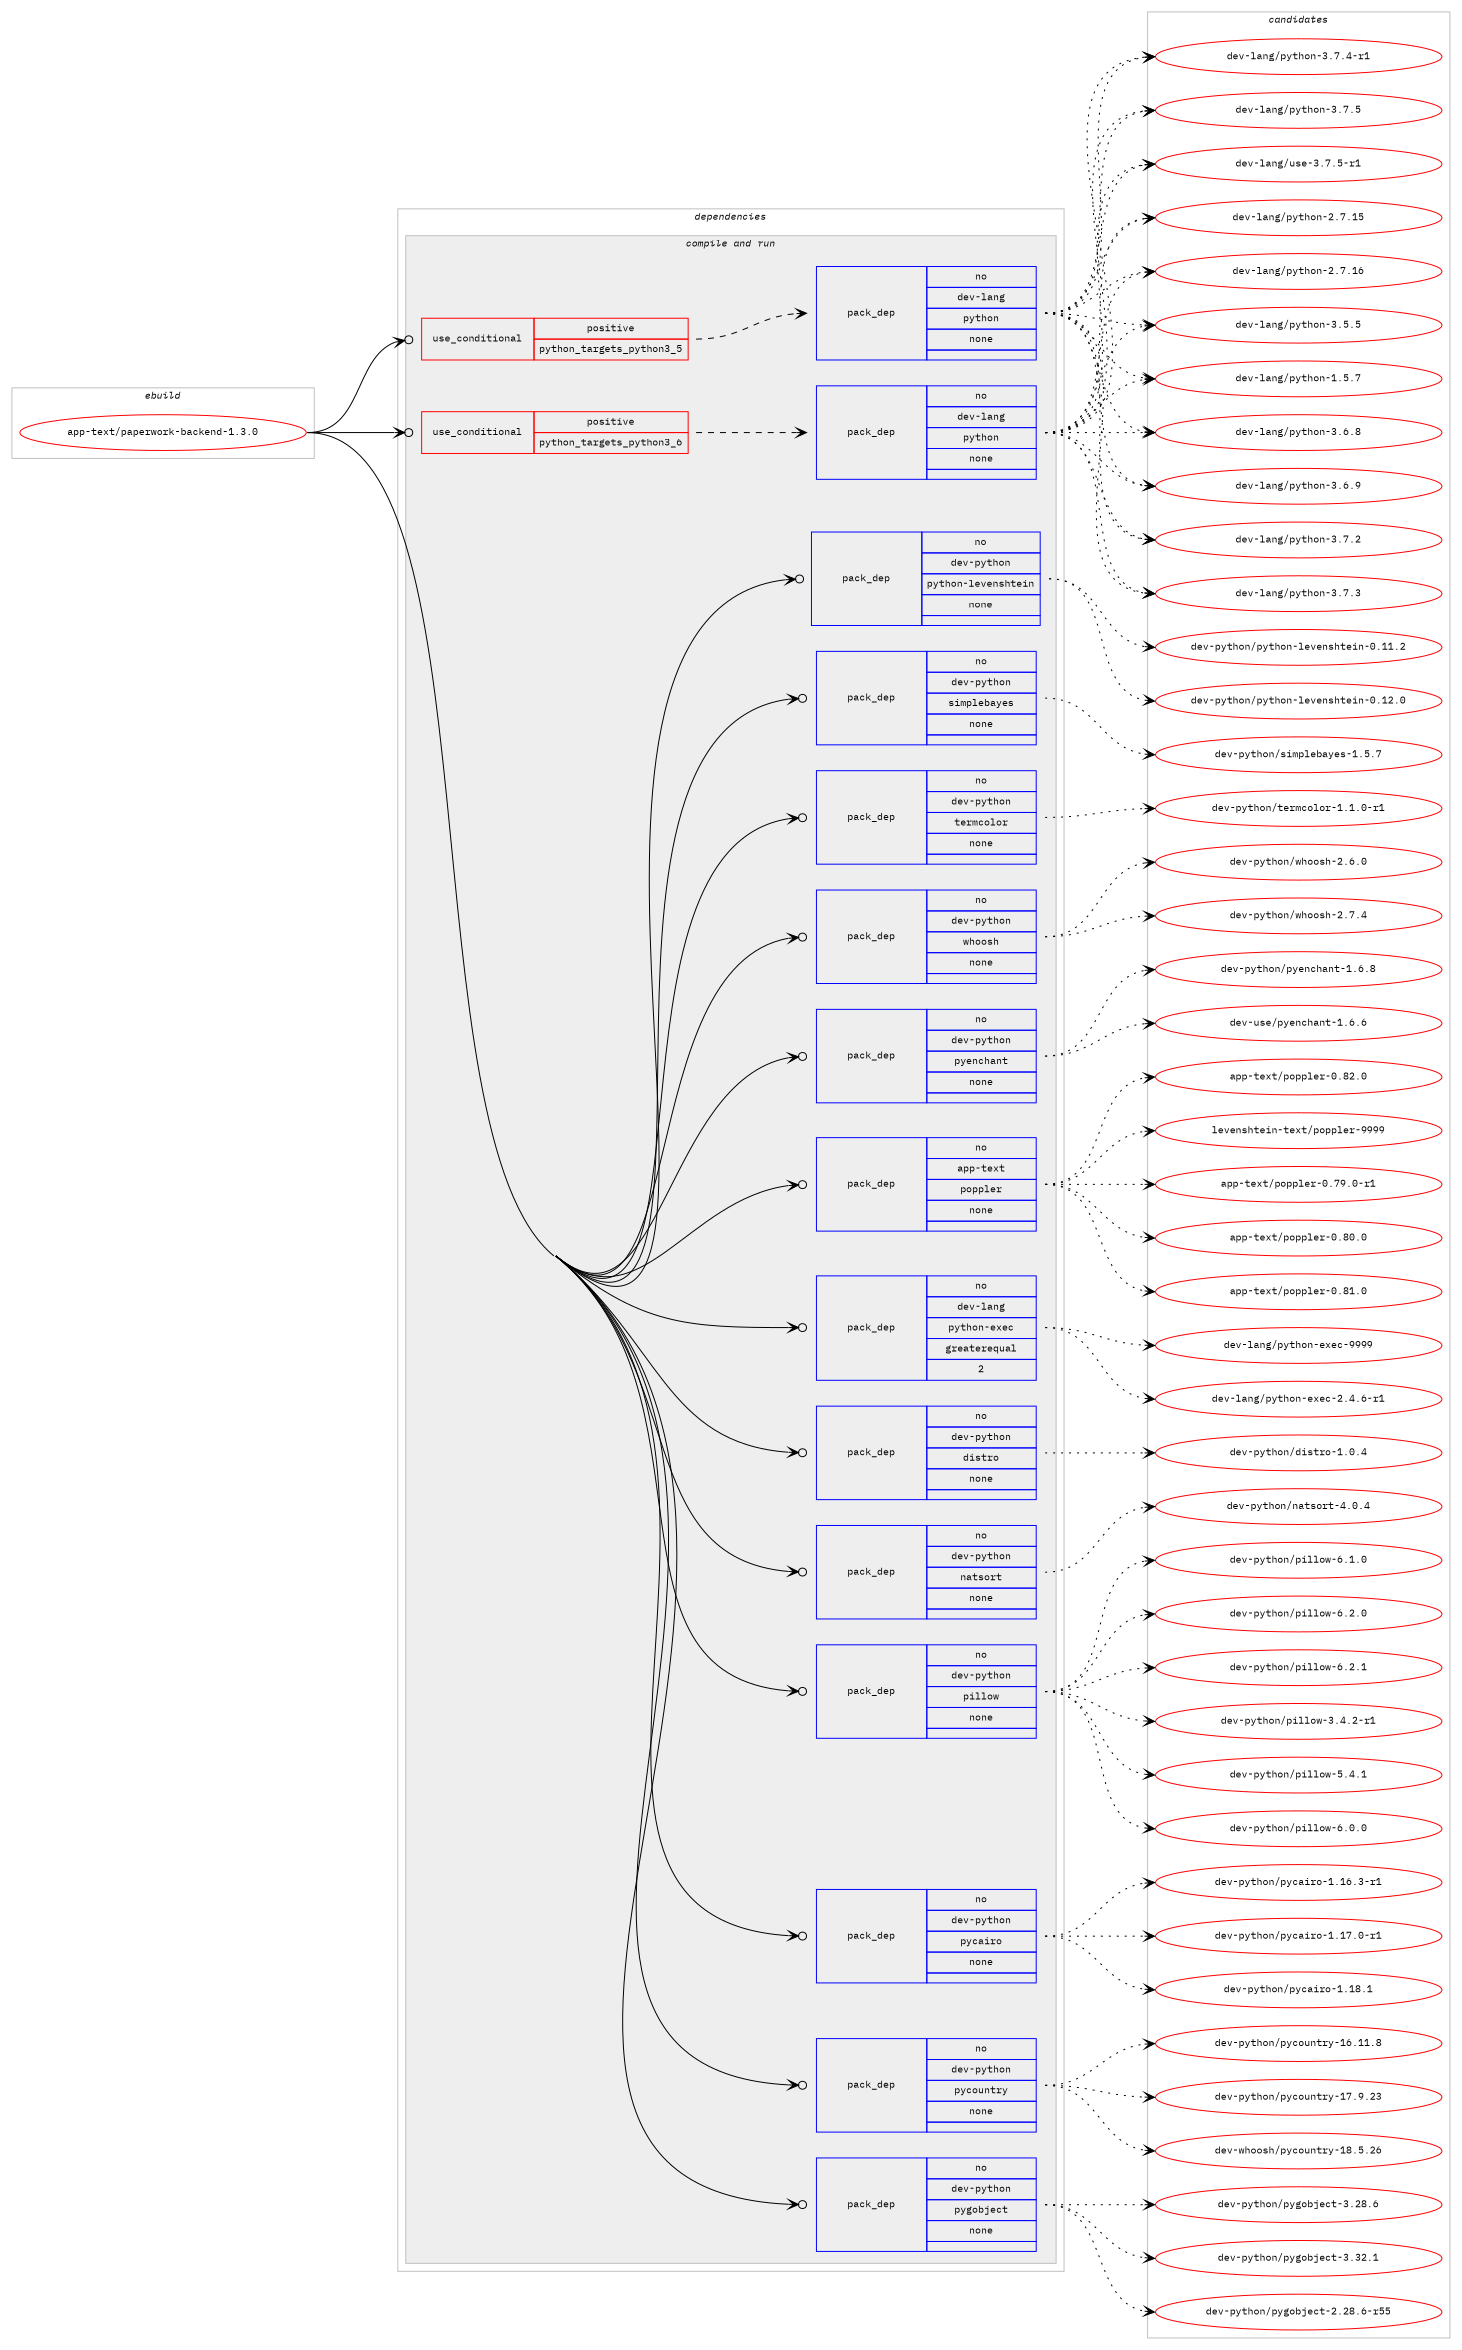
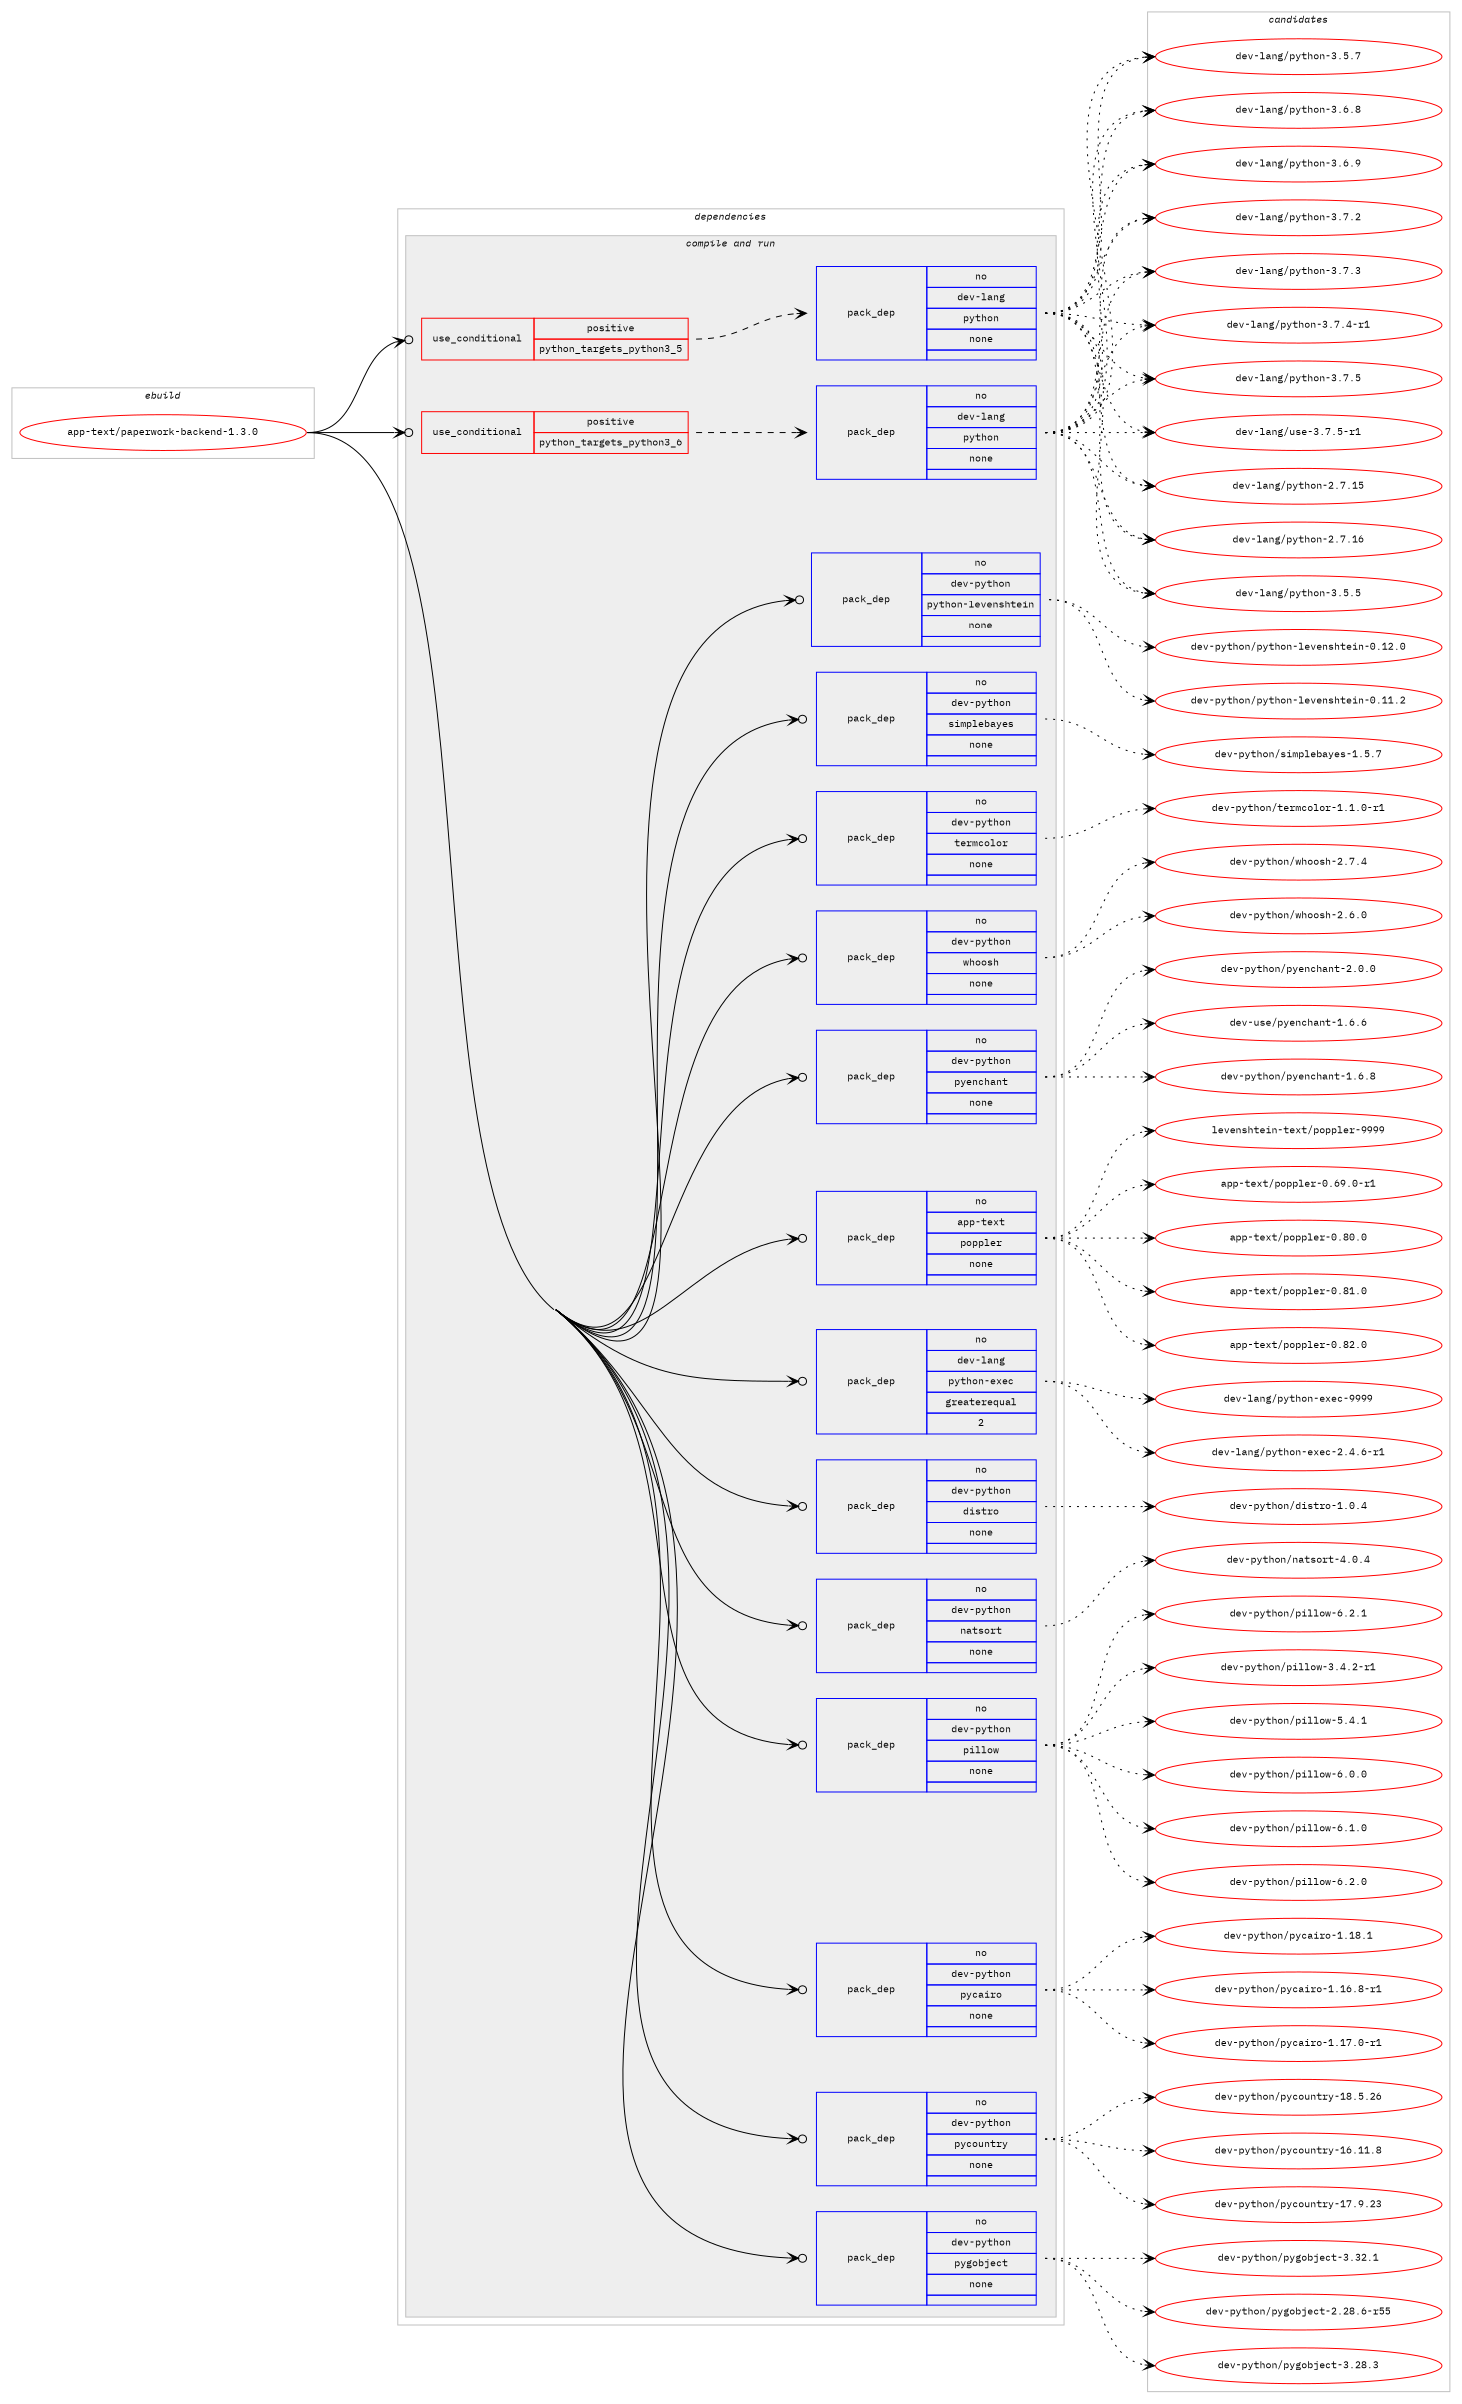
(1299, 379) -> (1299, 57)
none -> (1299, 970)
(1299, 1184) -> (1299, 1184)
(1299, 1882) -> (1299, 1990)
(1299, 2151) -> (1299, 2097)
(1299, 2205) -> (1299, 2366)
